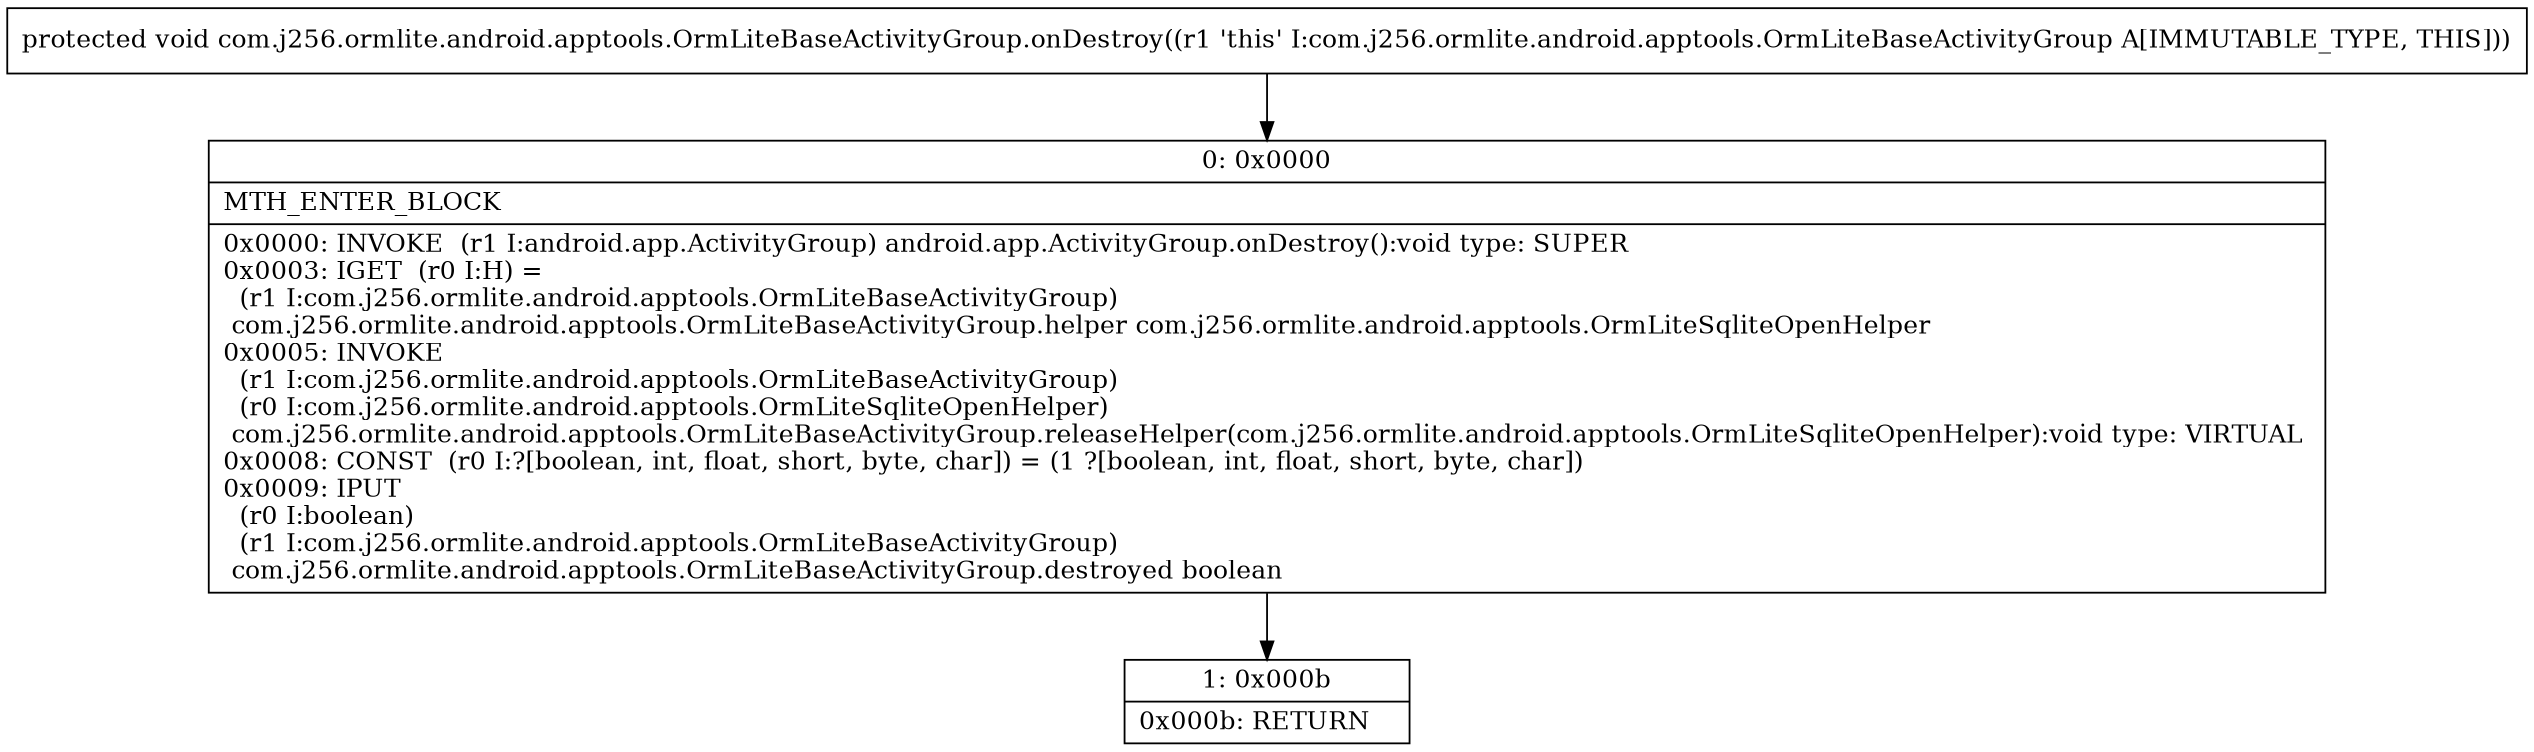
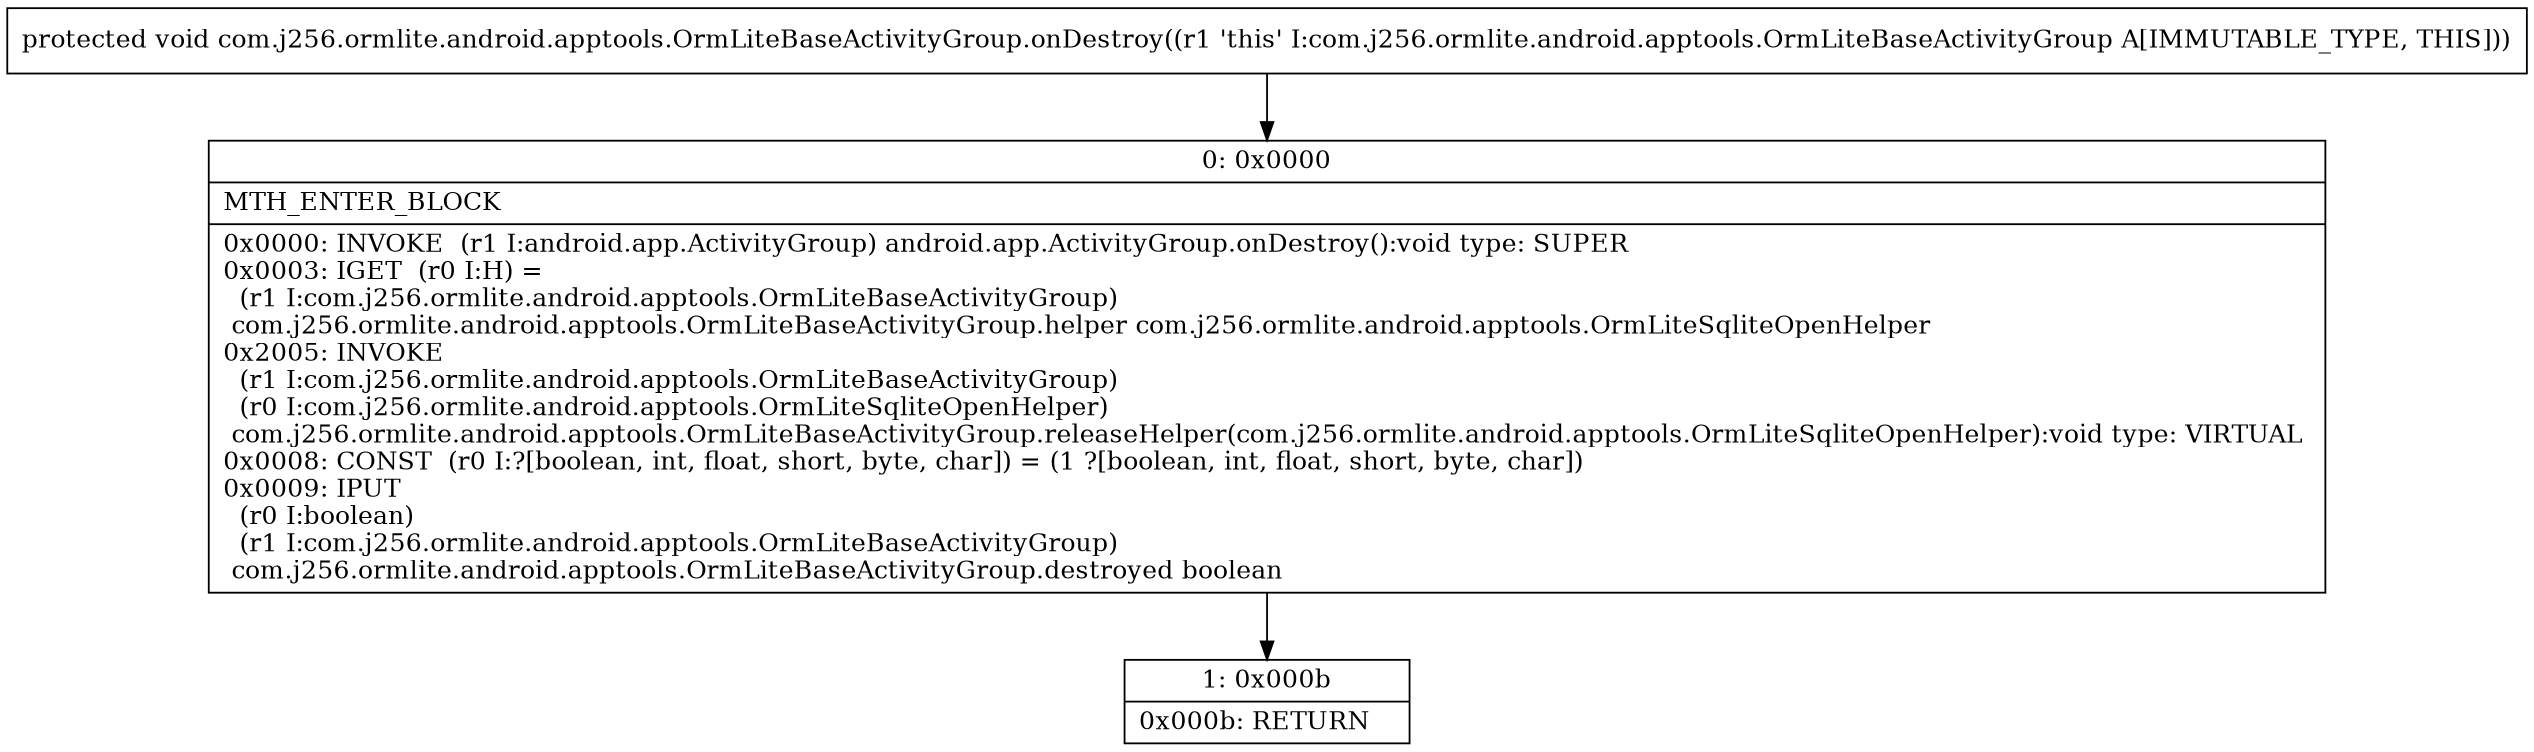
(342, 353) -> (342, 353)
